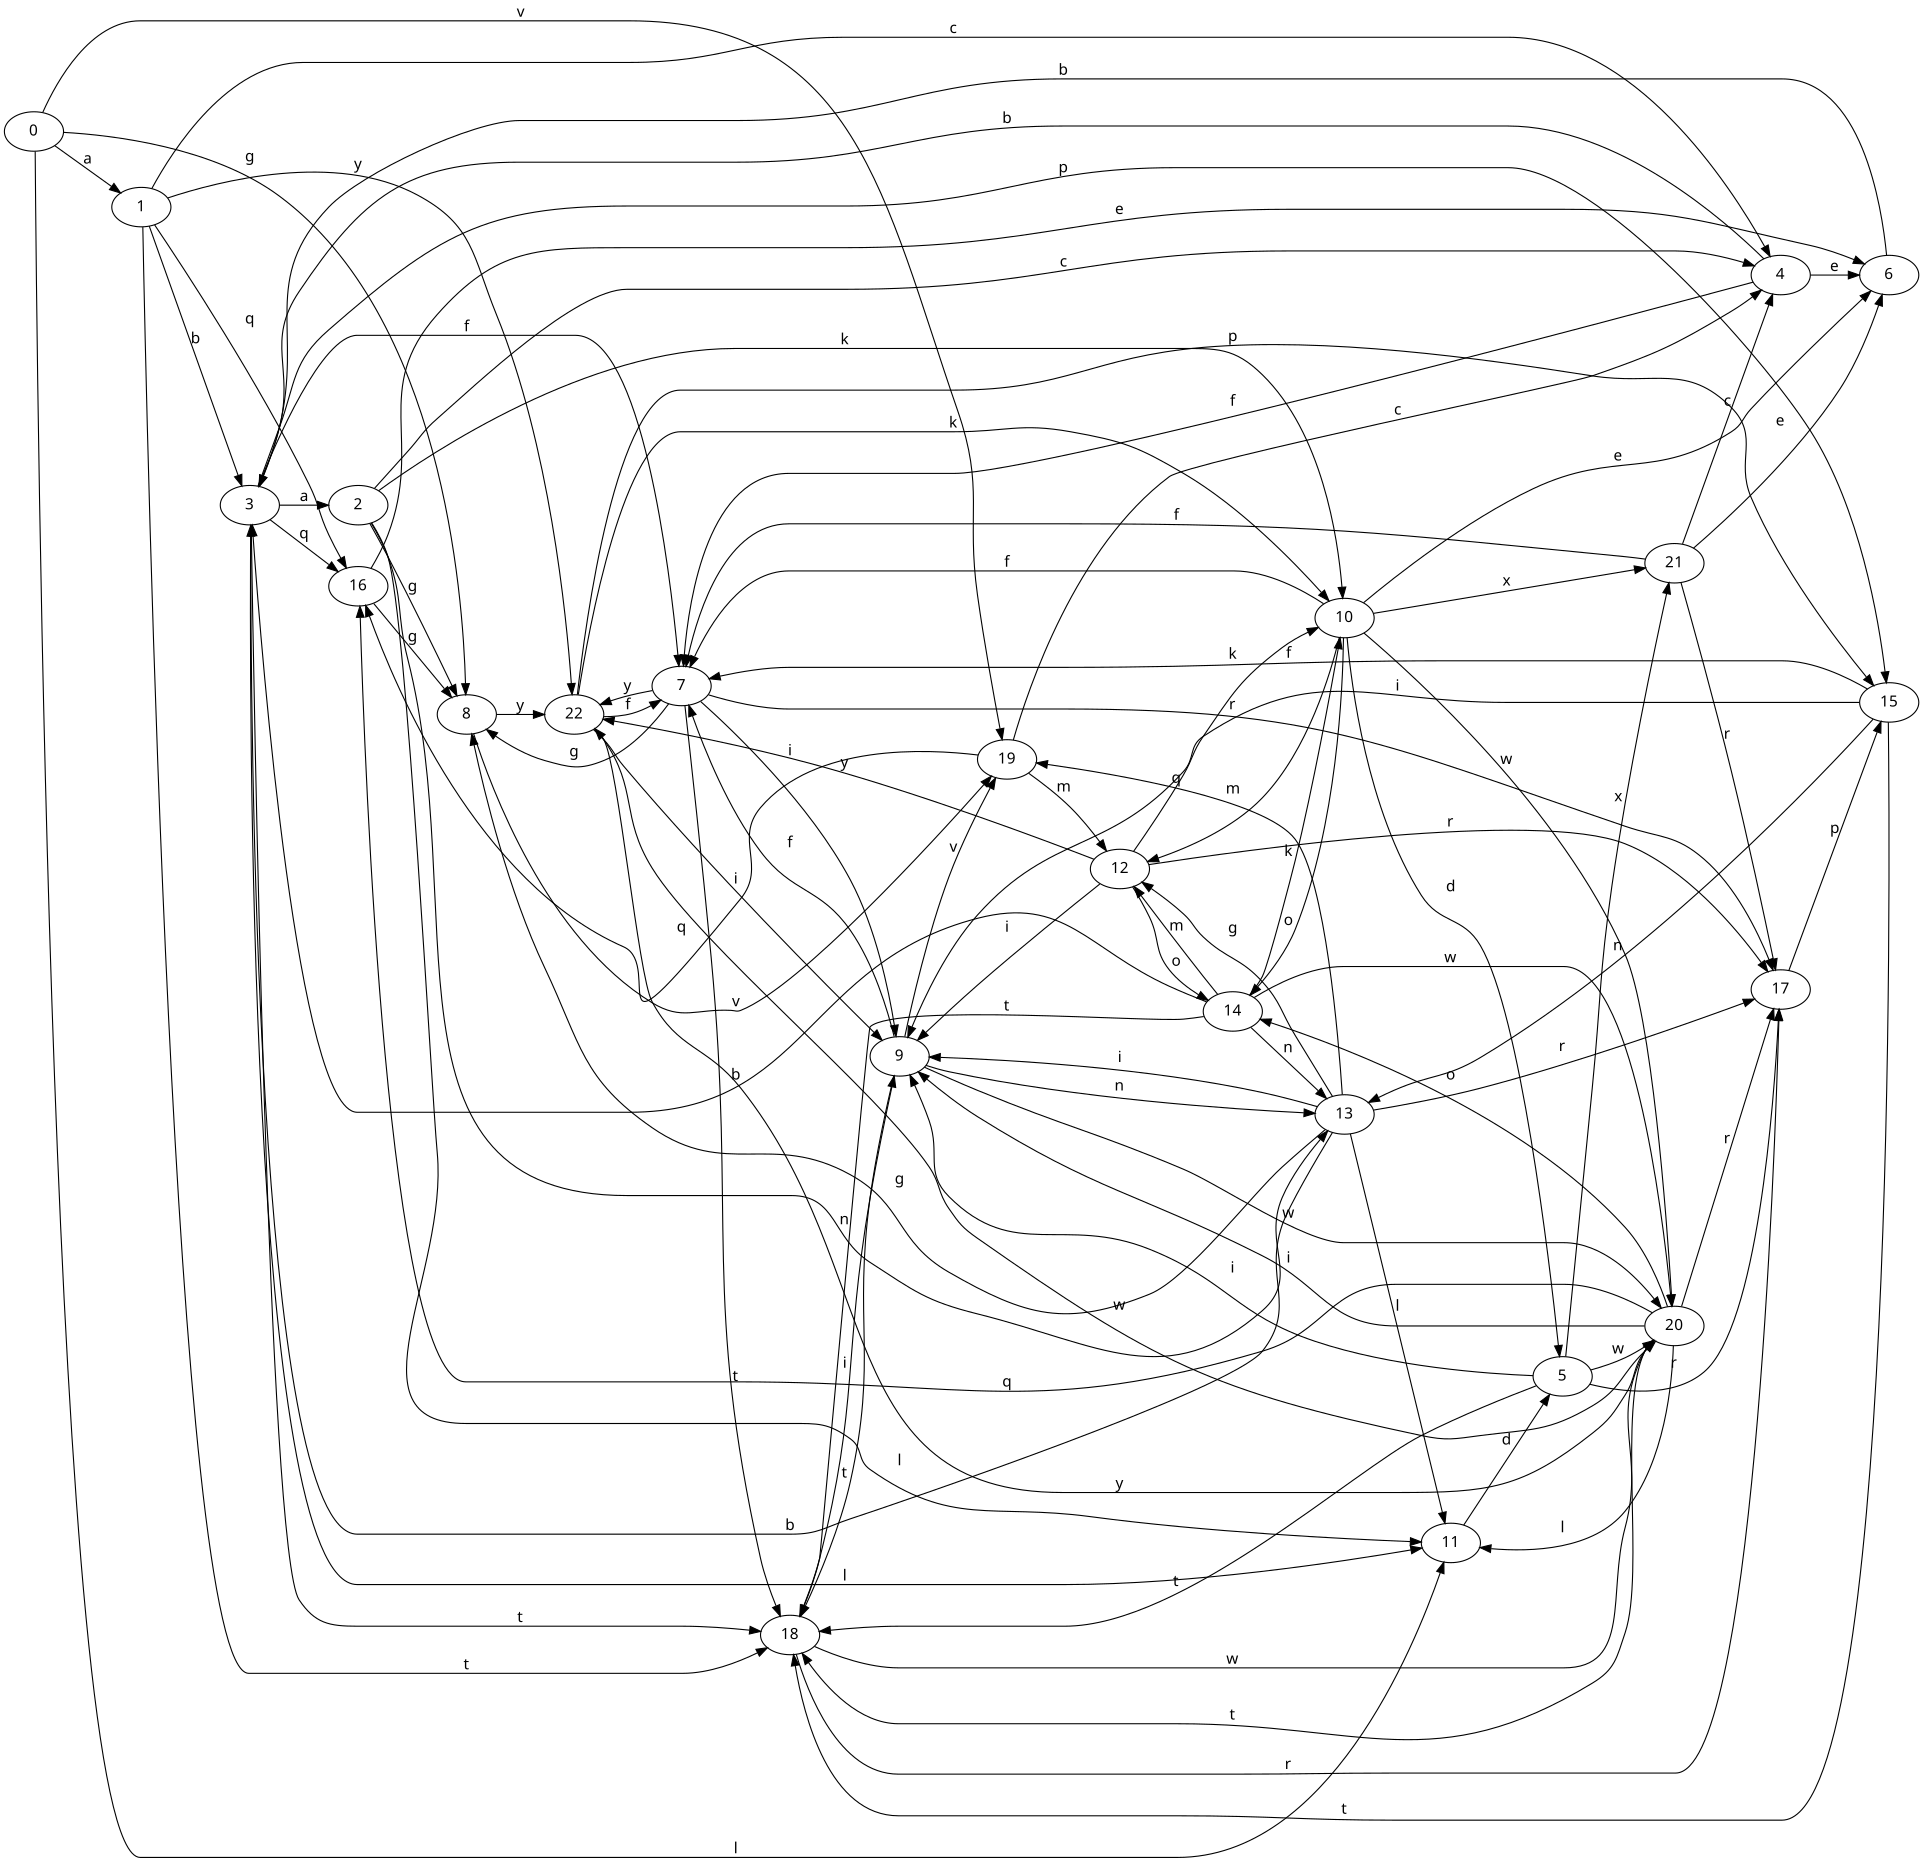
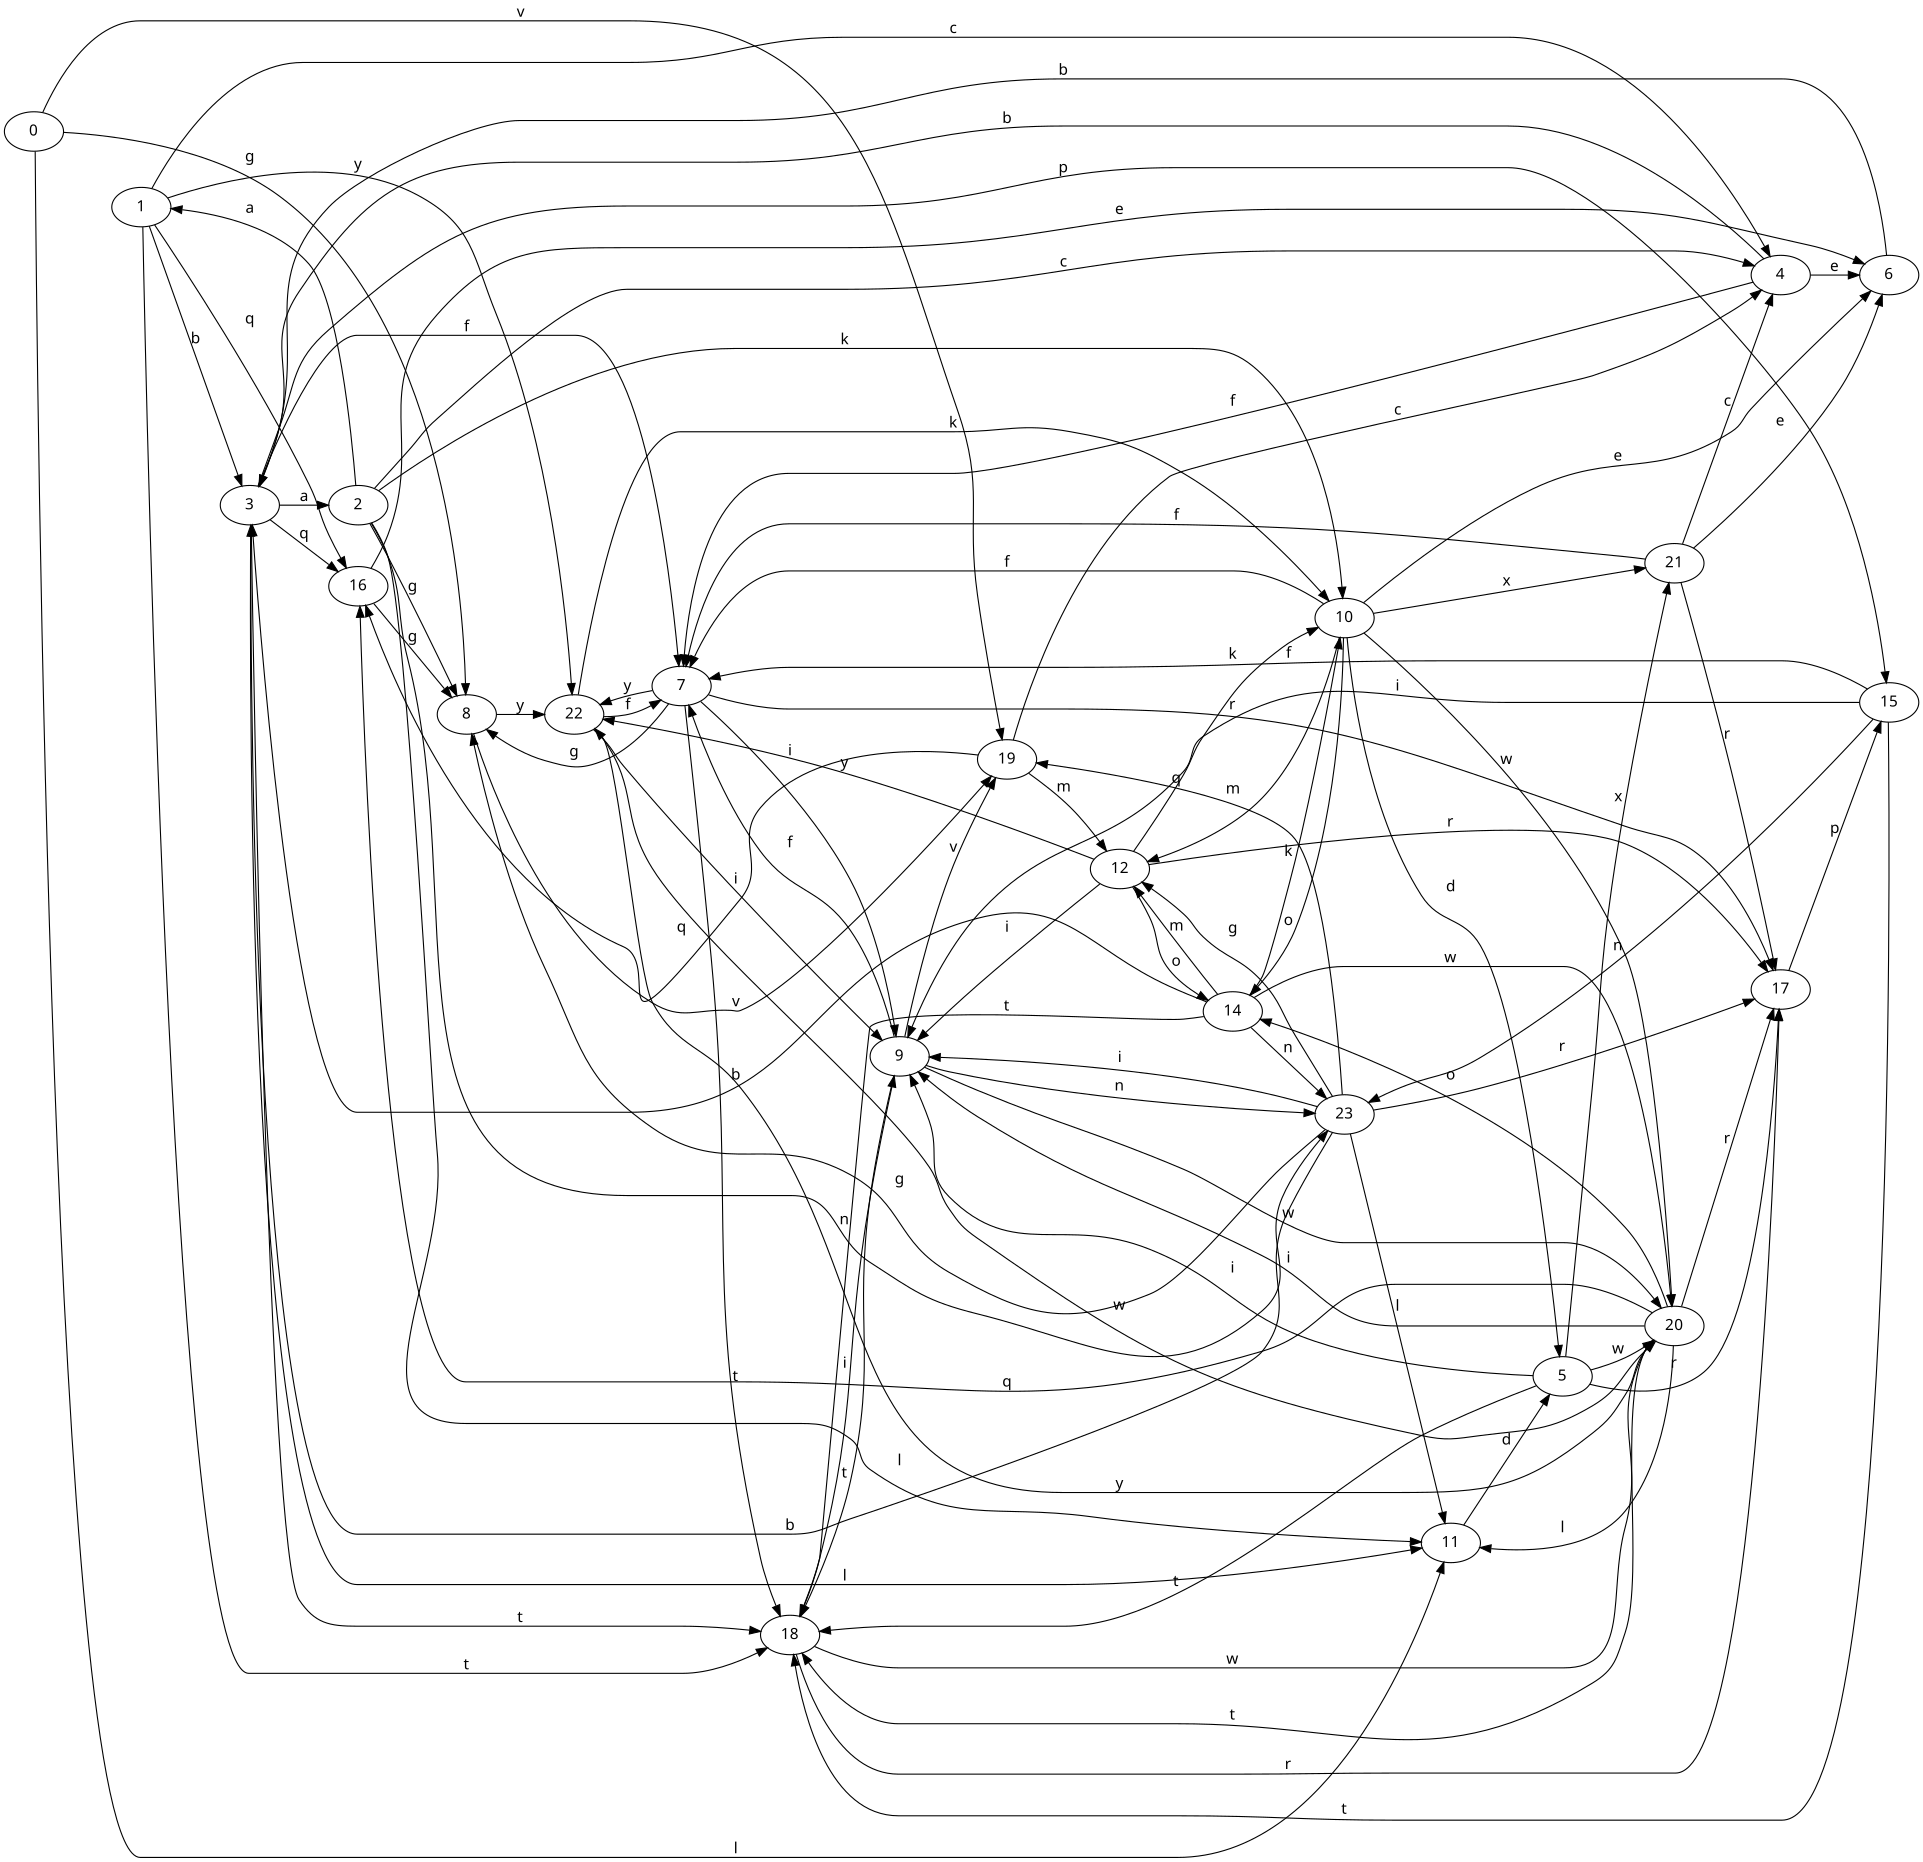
(83, 166) -> (327, 303)
(1239, 345) -> none
(1345, 1114) -> (1345, 1114)
